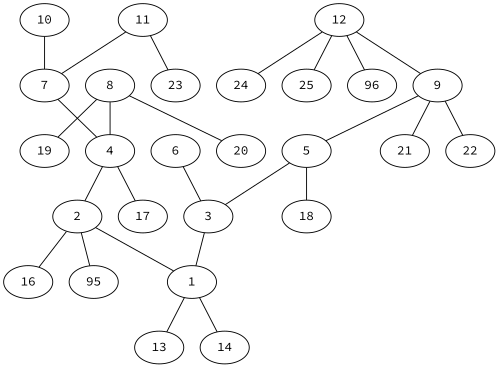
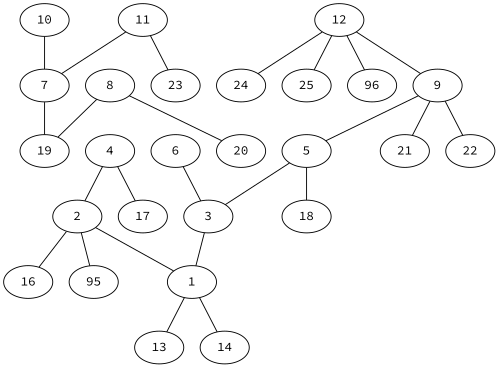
(73, 114) -> (45, 118)
(110, 118) -> none
